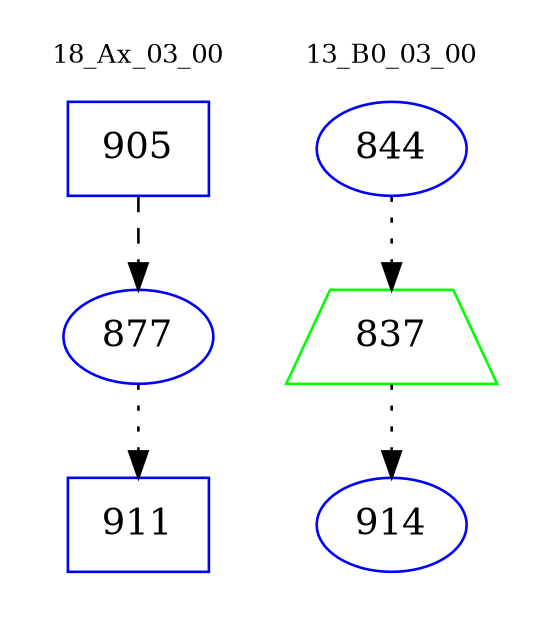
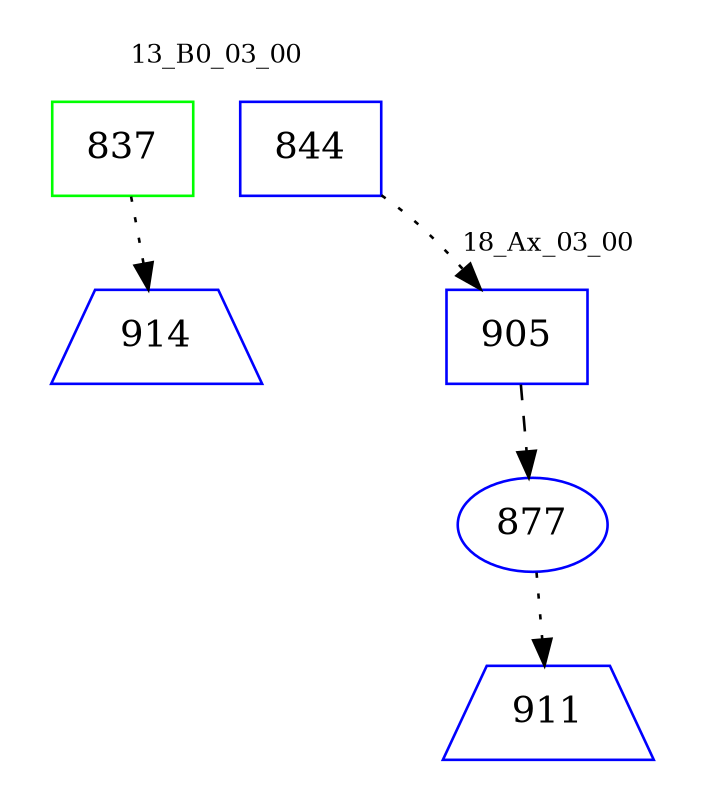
(392, 149) -> (311, 149)
(392, 230) -> (440, 246)
(392, 337) -> (123, 149)
(138, 525) -> (548, 713)
(392, 525) -> (157, 337)
